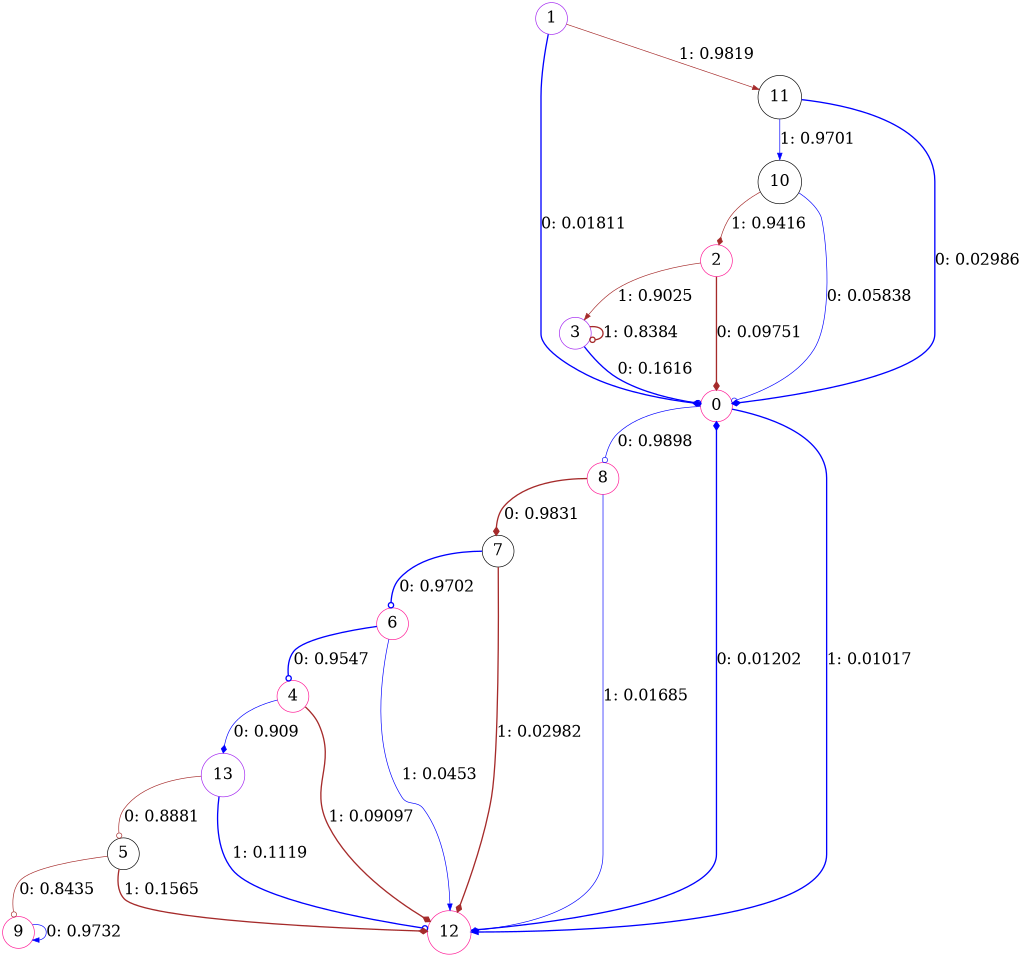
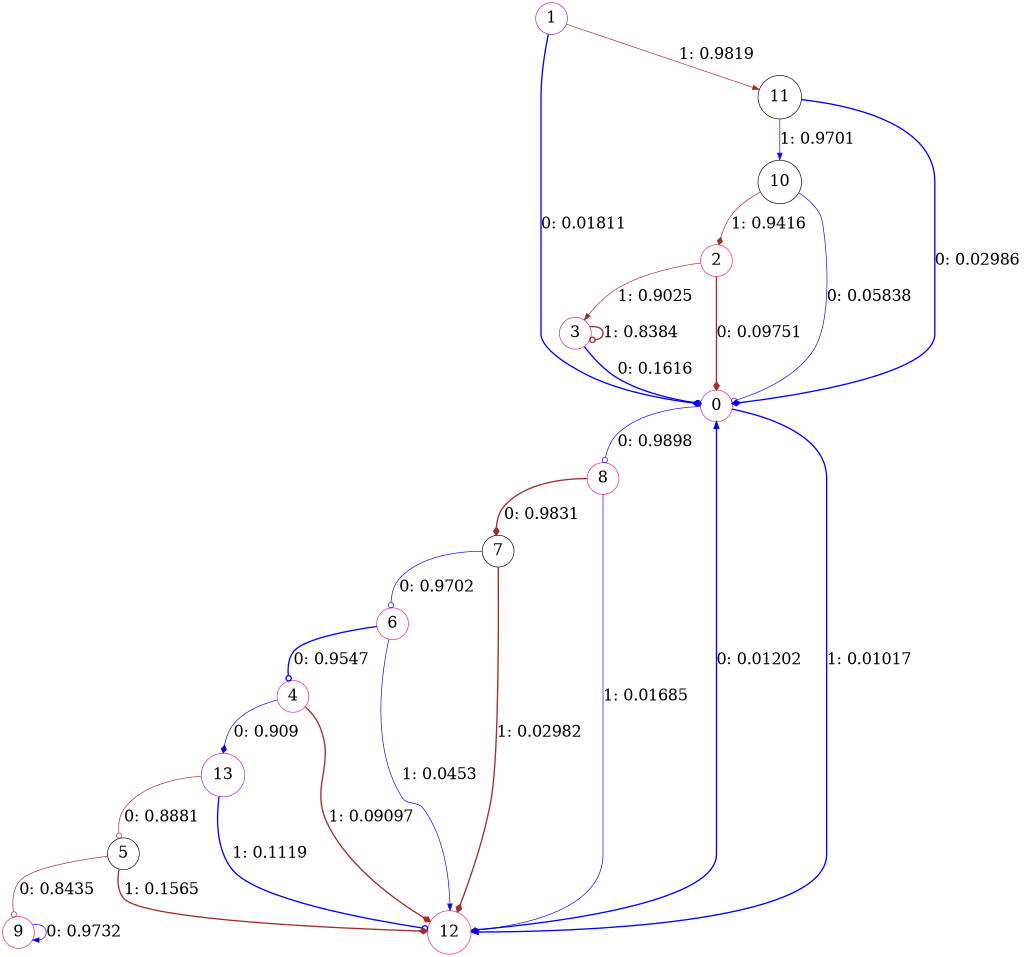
(426, 561) -> (426, 561)
(716, 775) -> (716, 775)
